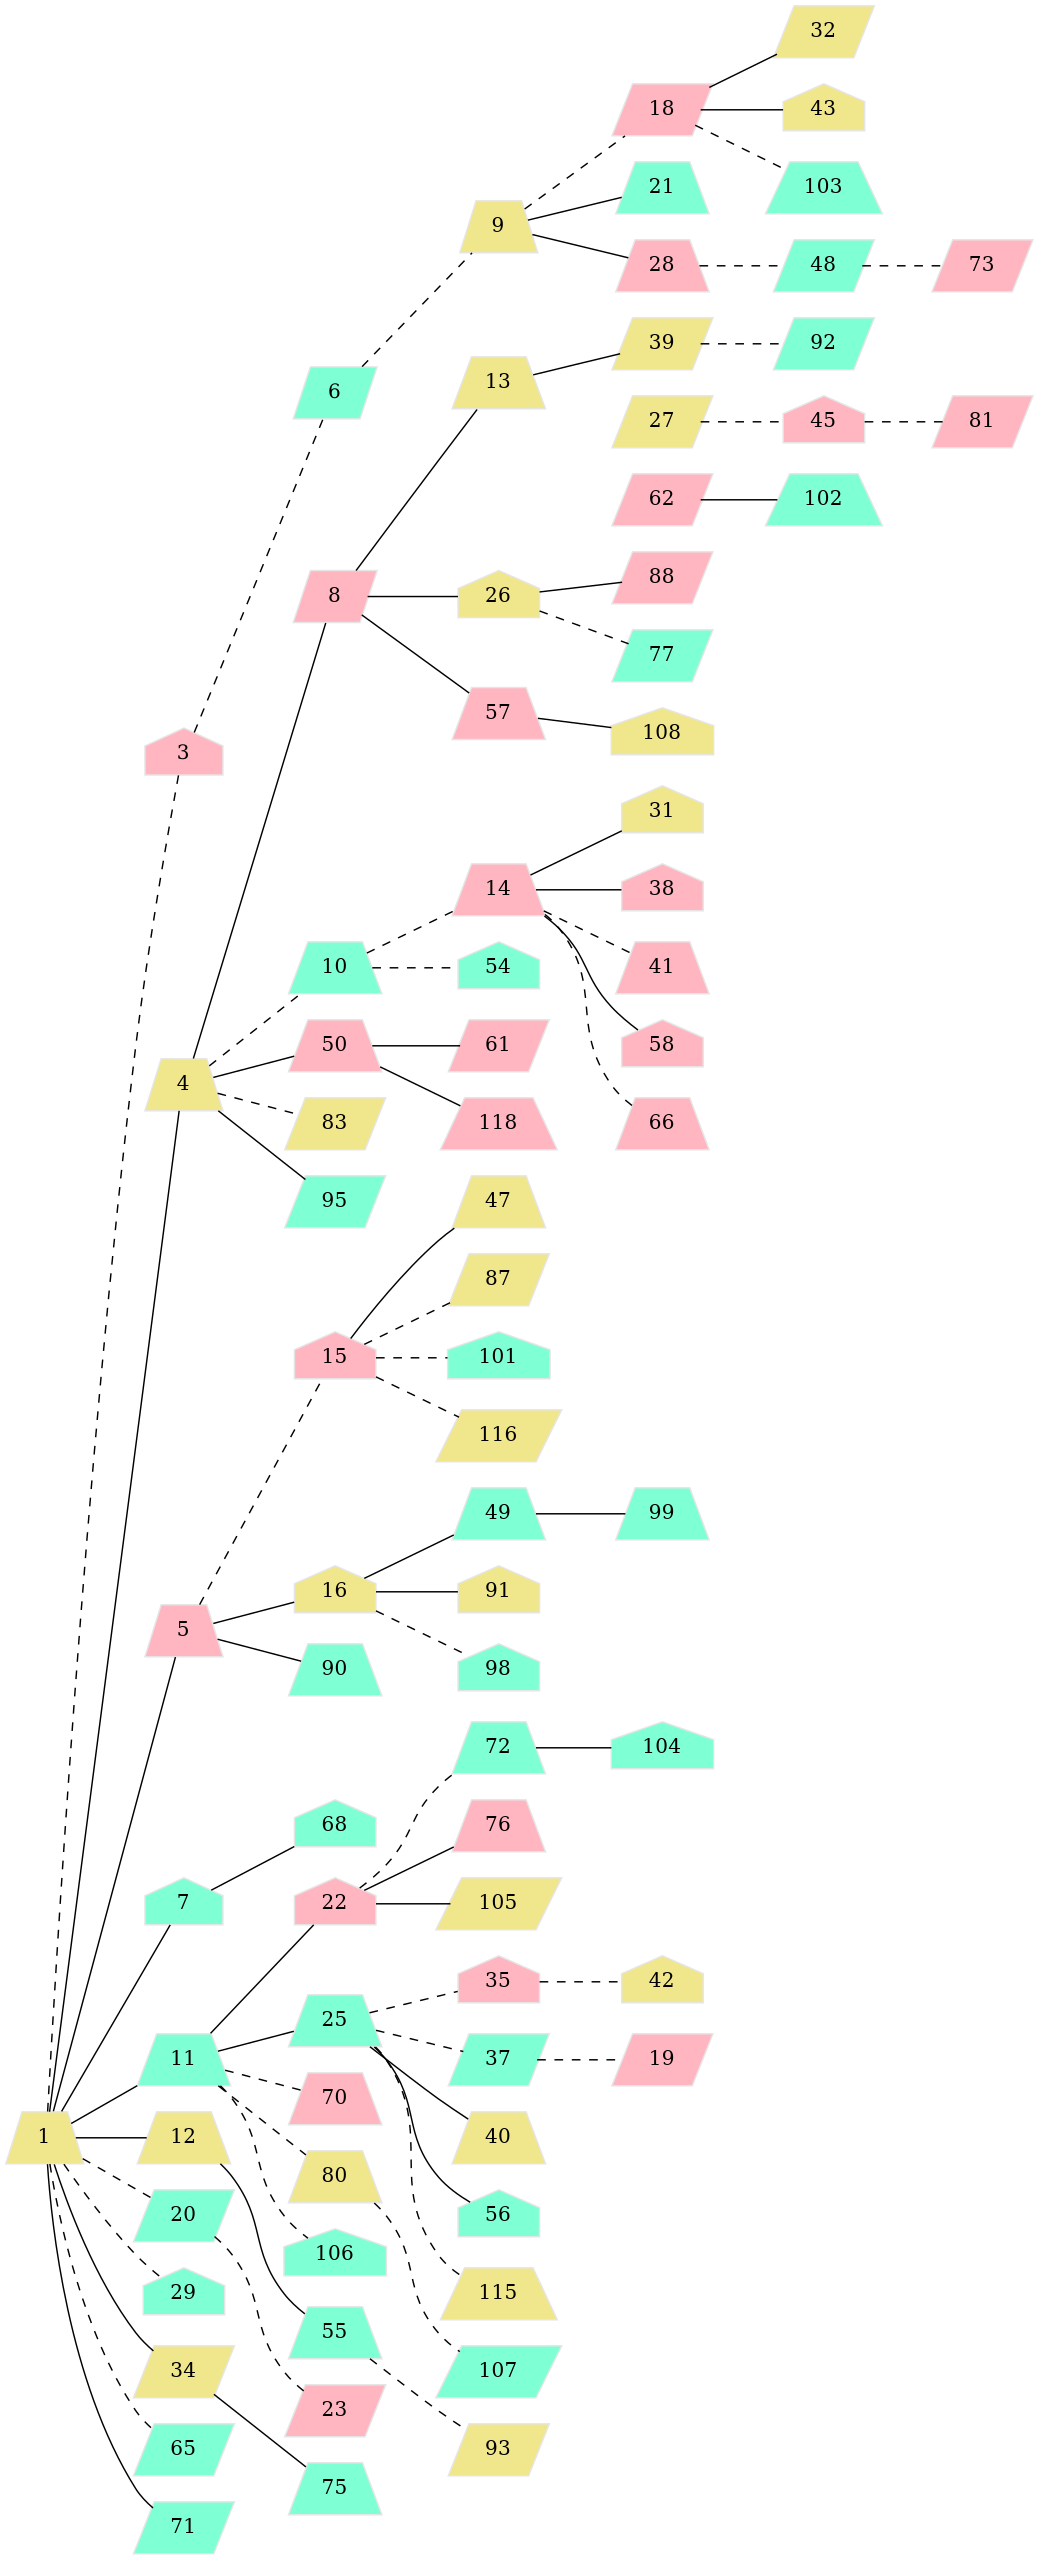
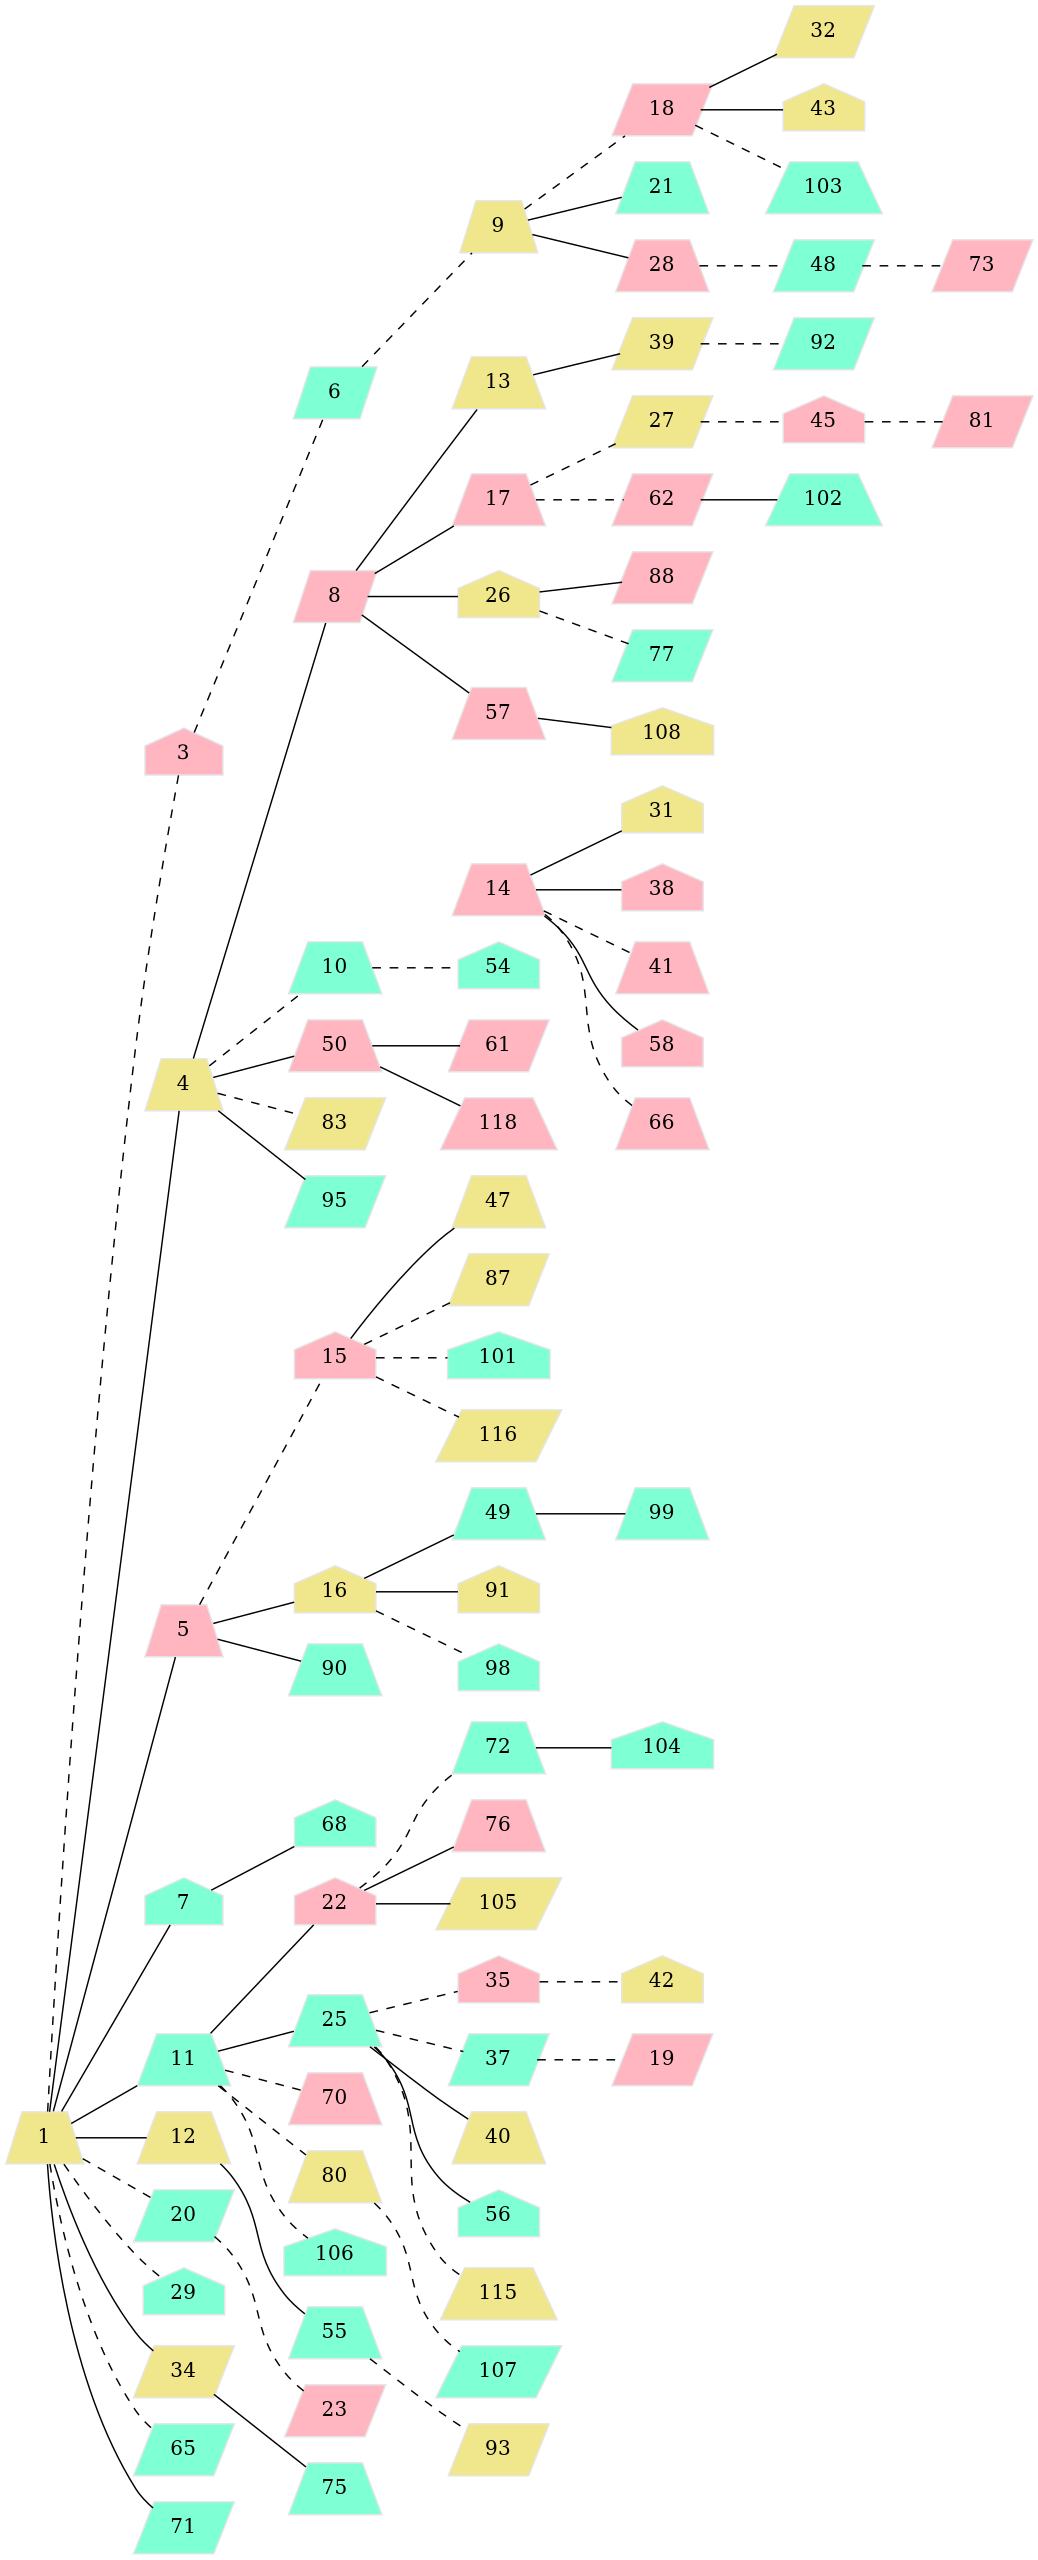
none -> (499, 500)
(410, 932) -> none
